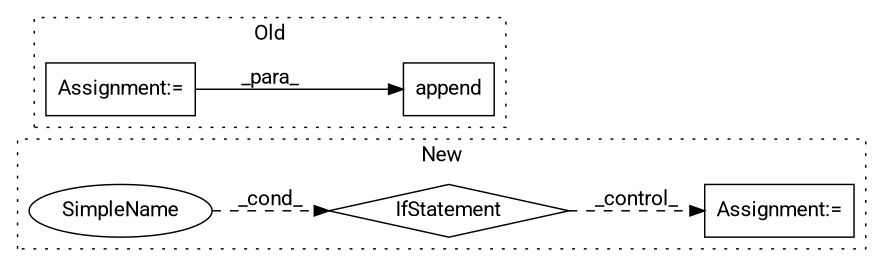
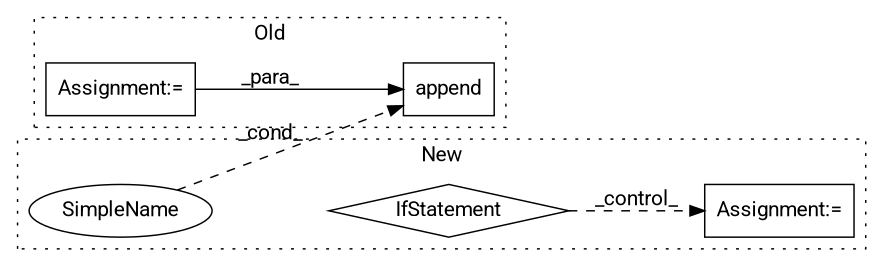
(263, 211) -> (283, 150)
